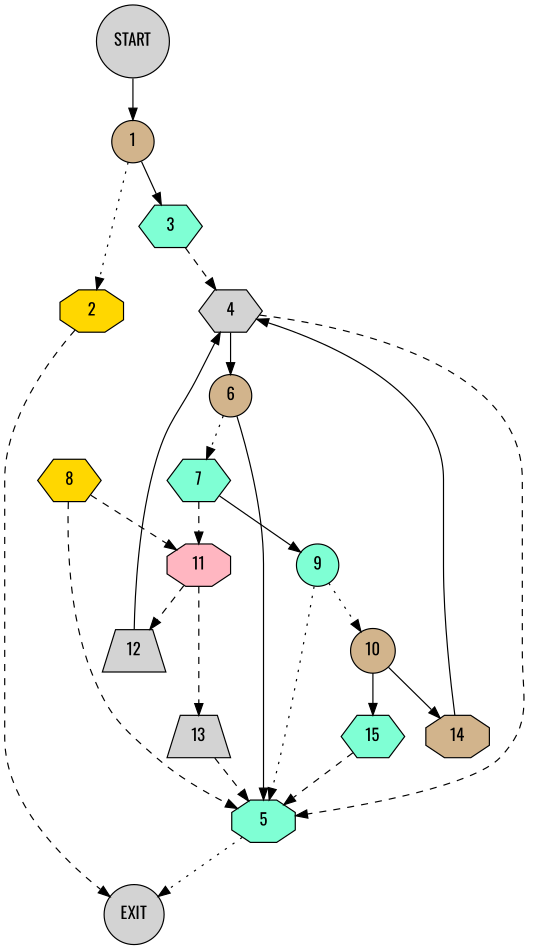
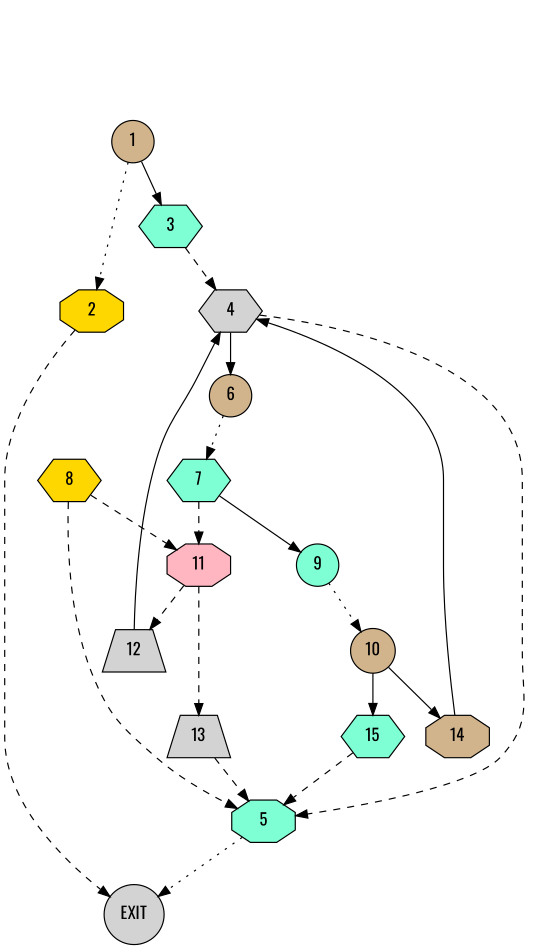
(133, 41) -> none
(264, 601) -> none
(295, 688) -> none
